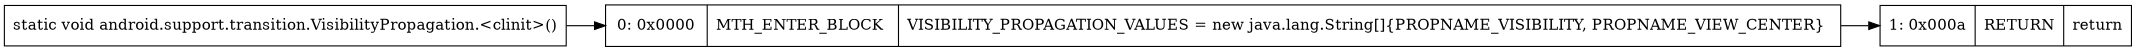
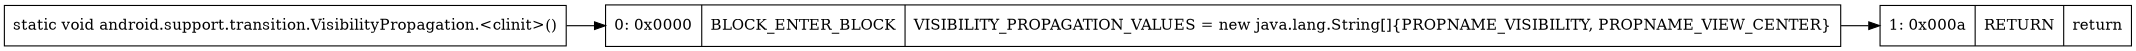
(800, 25) -> (803, 25)
